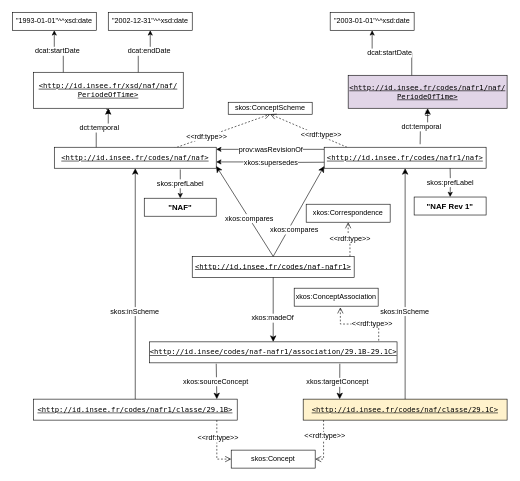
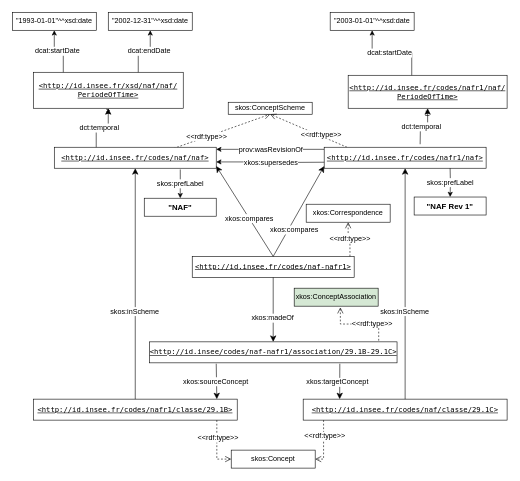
(428, 92) -> (428, 92)
(336, 297) -> (336, 297)
(405, 410) -> (405, 410)
